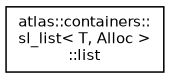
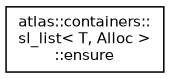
(85, 39) -> (85, 39)
